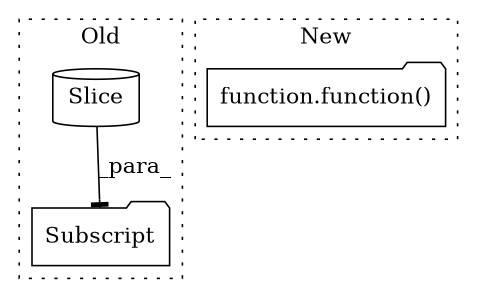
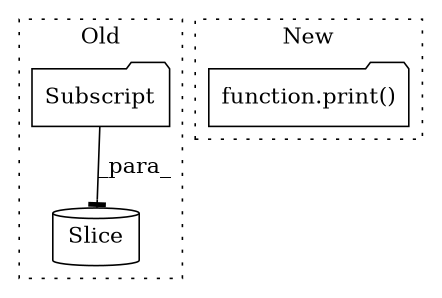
(326, 98) -> (309, 98)
(98, 163) -> (99, 163)
